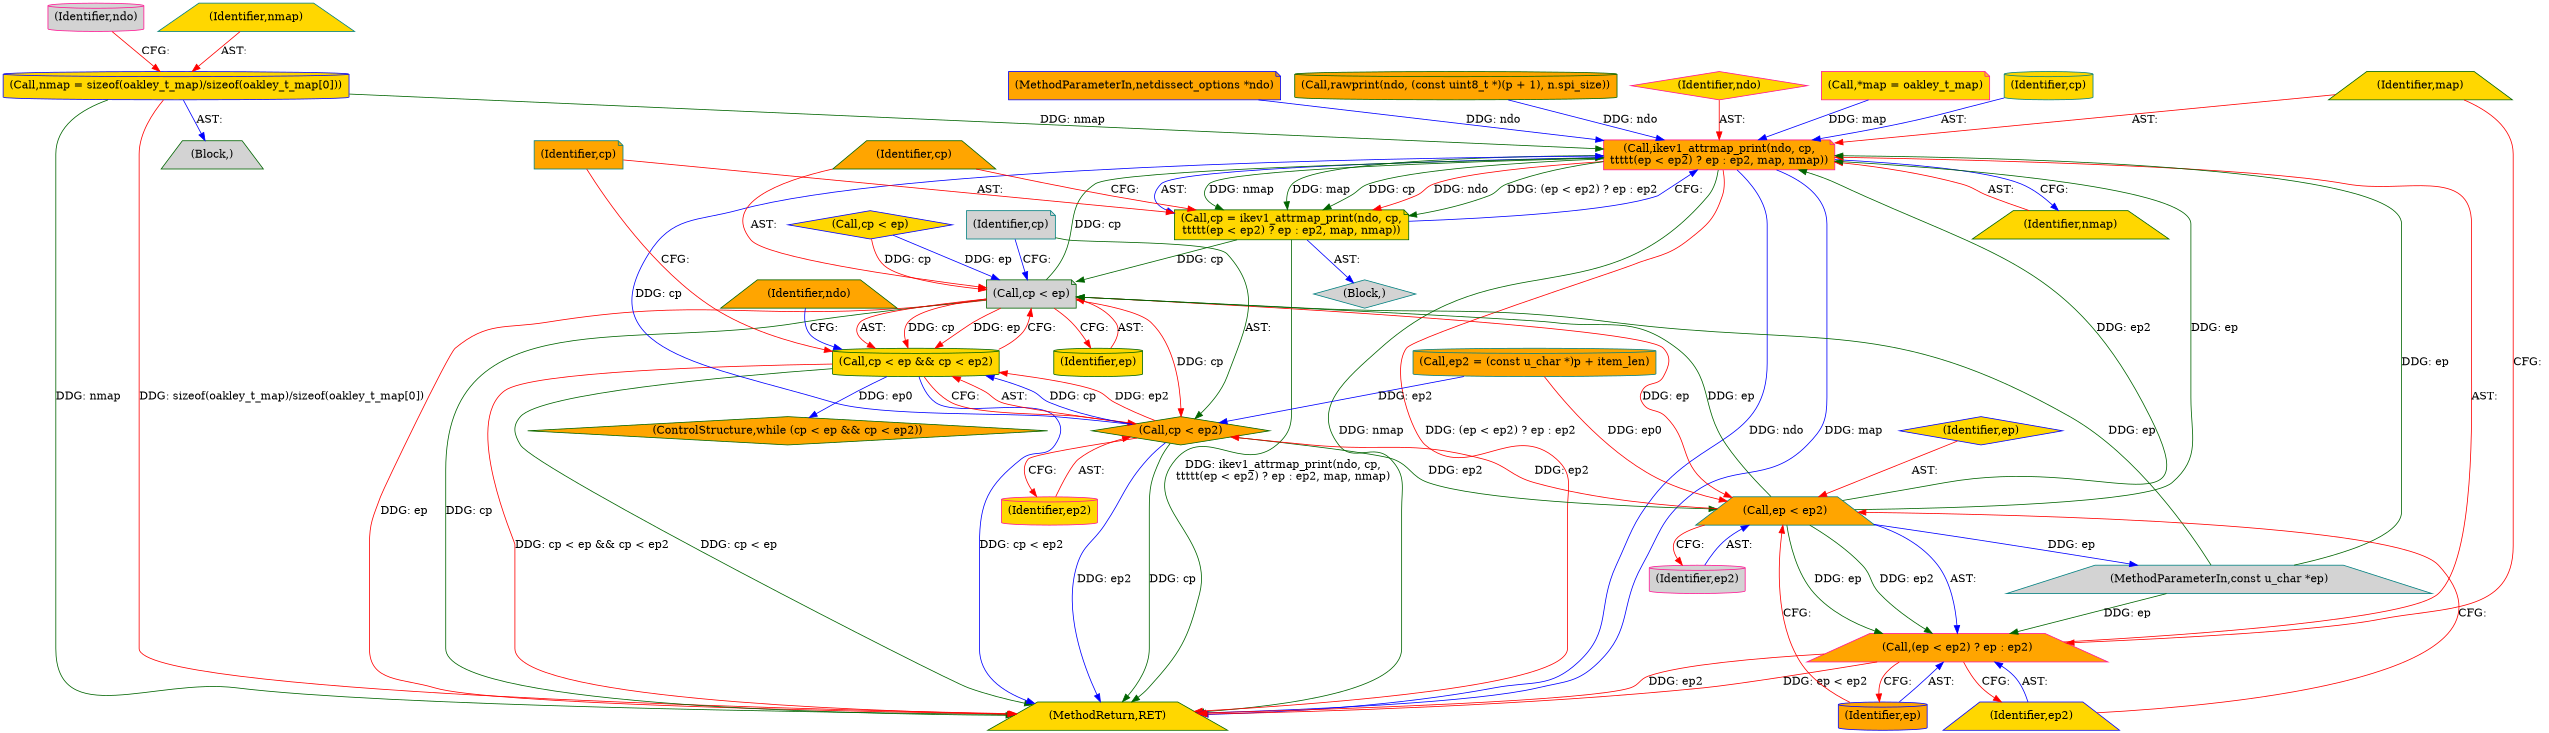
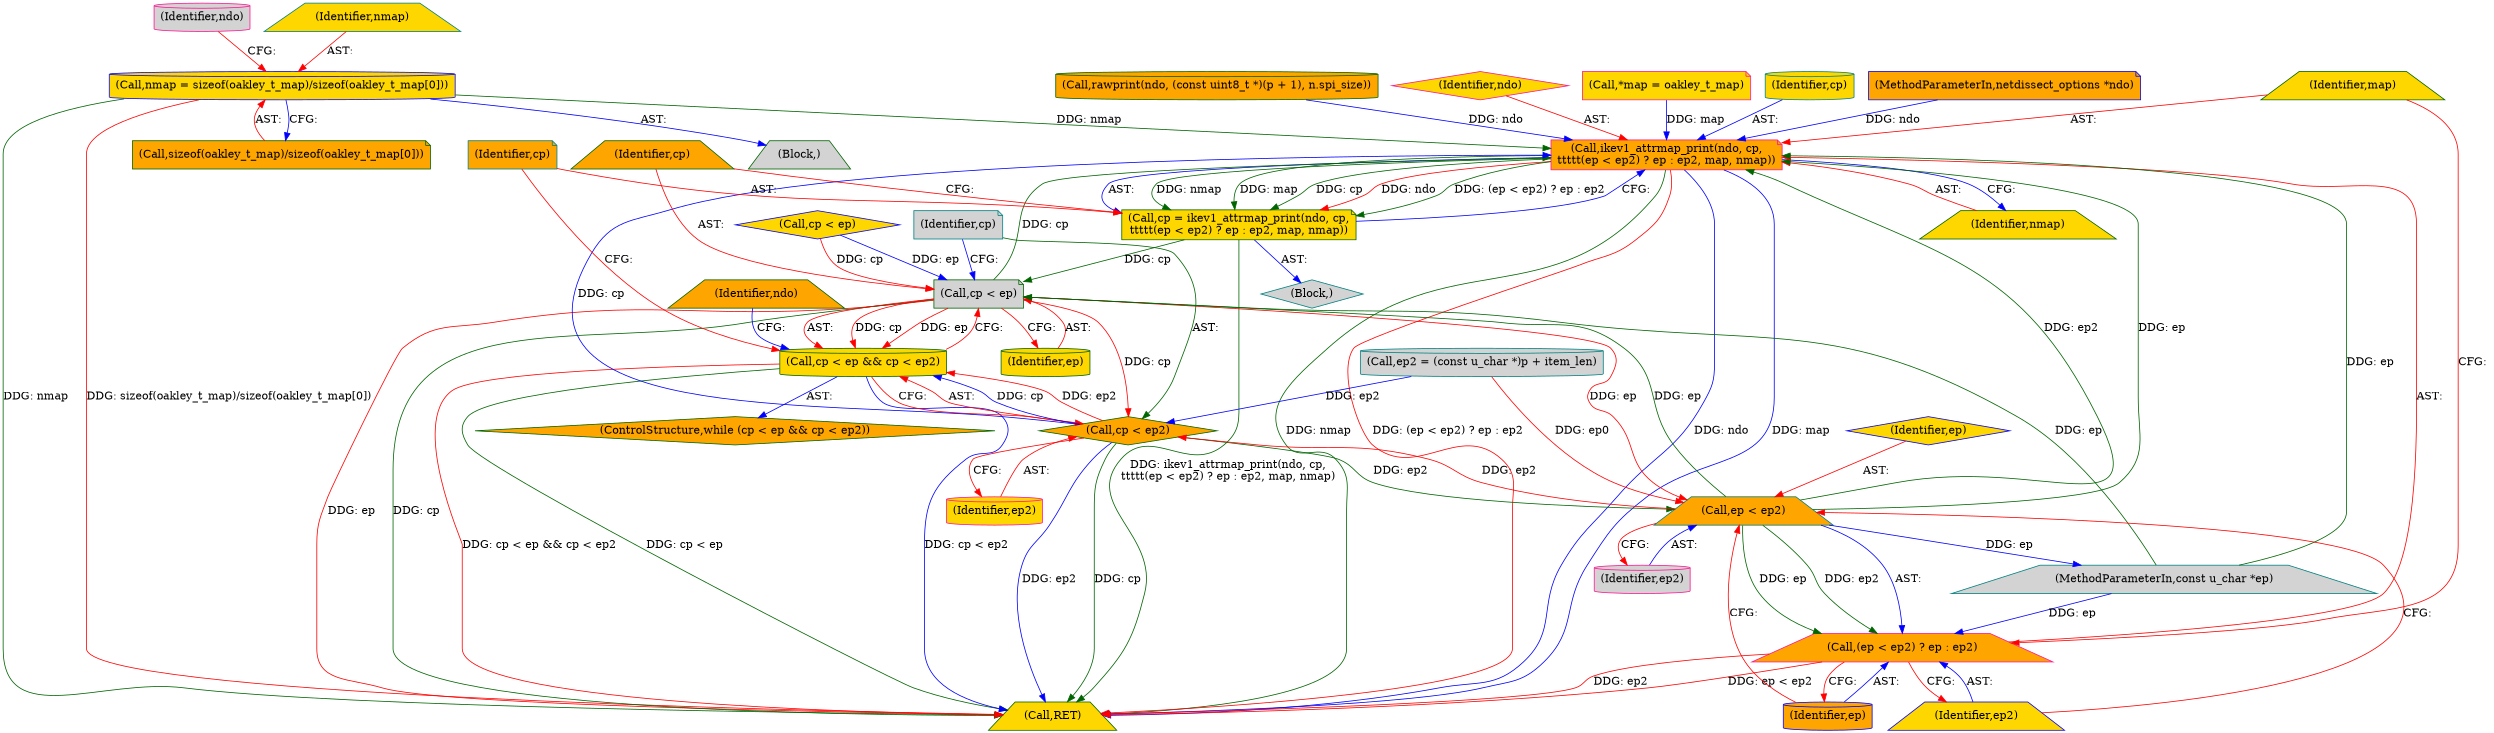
none -> (281, 155)
(1534, 362) -> (1482, 362)
(886, 397) -> (821, 397)
(2092, 613) -> (2037, 613)
(1108, 716) -> (1053, 716)
